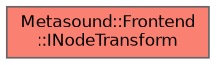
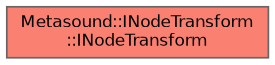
(108, 32) -> (138, 32)
